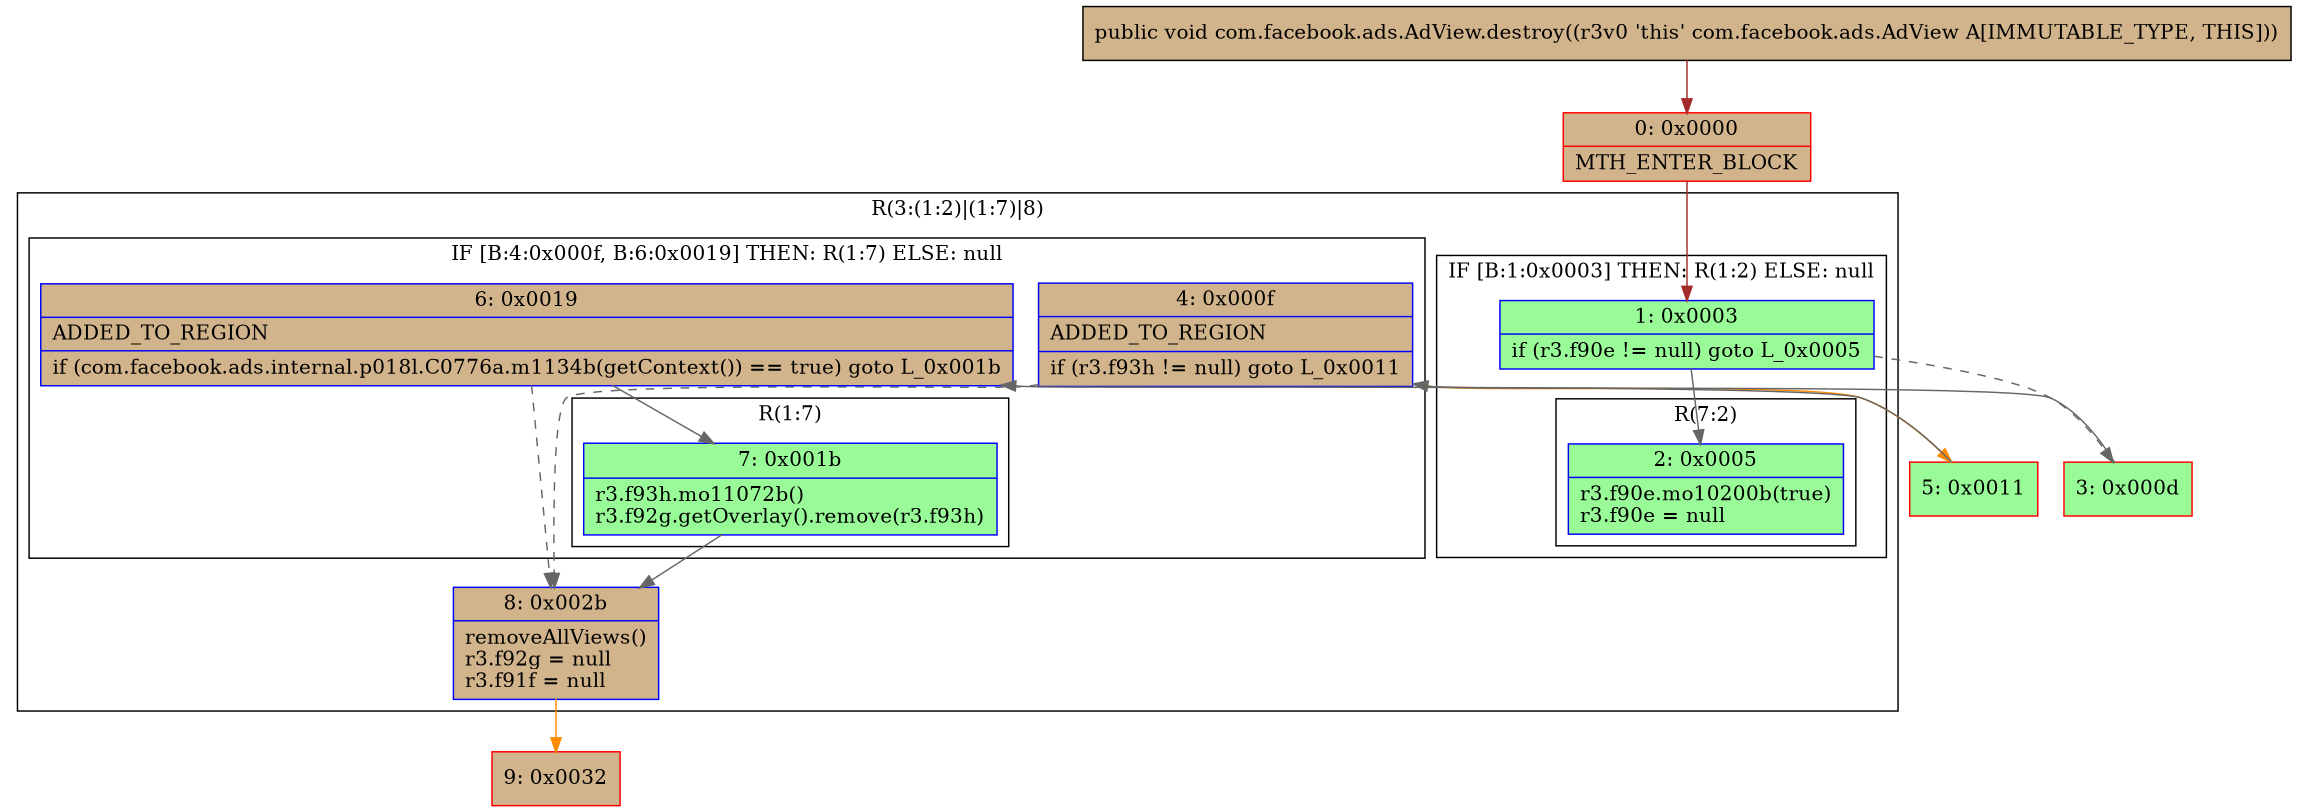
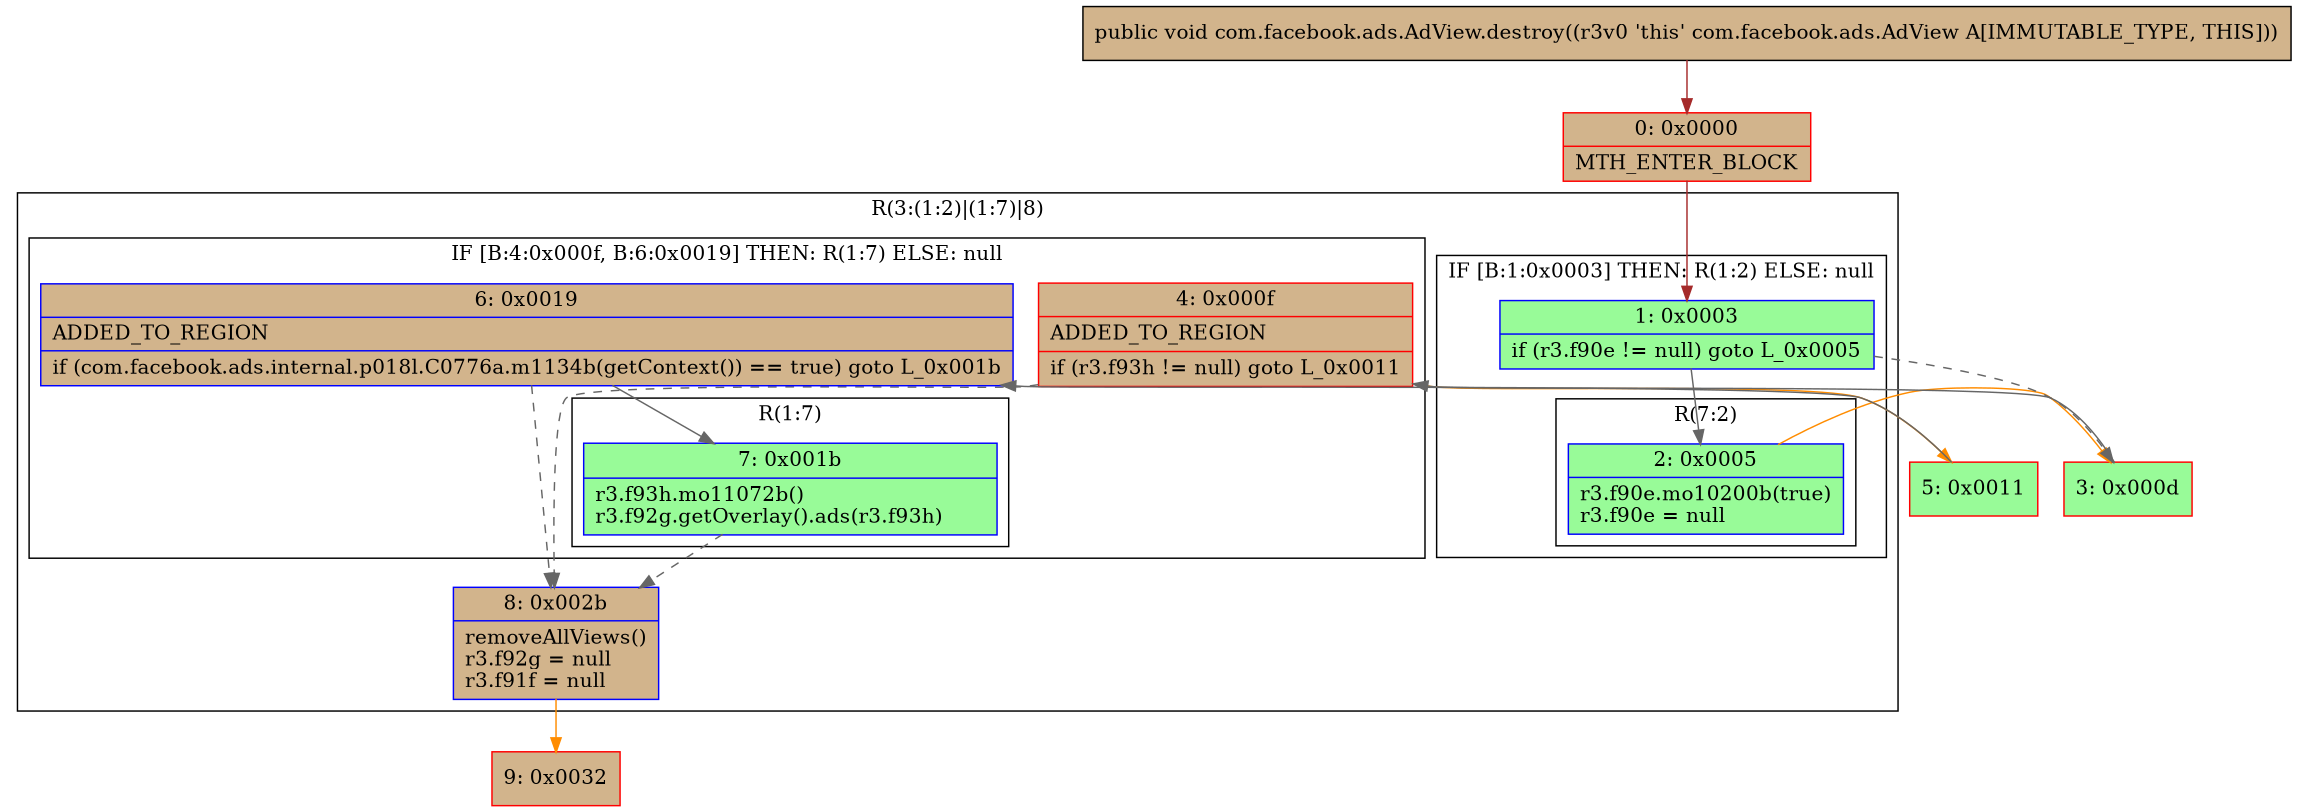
(1226, 335) -> (1226, 335)
none -> (1947, 389)
(790, 517) -> (769, 517)
(671, 567) -> (671, 567)
